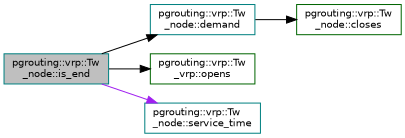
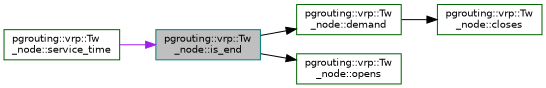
(203, 20) -> (349, 20)
(203, 69) -> (349, 69)
(125, 92) -> (133, 45)
(203, 118) -> (62, 45)
